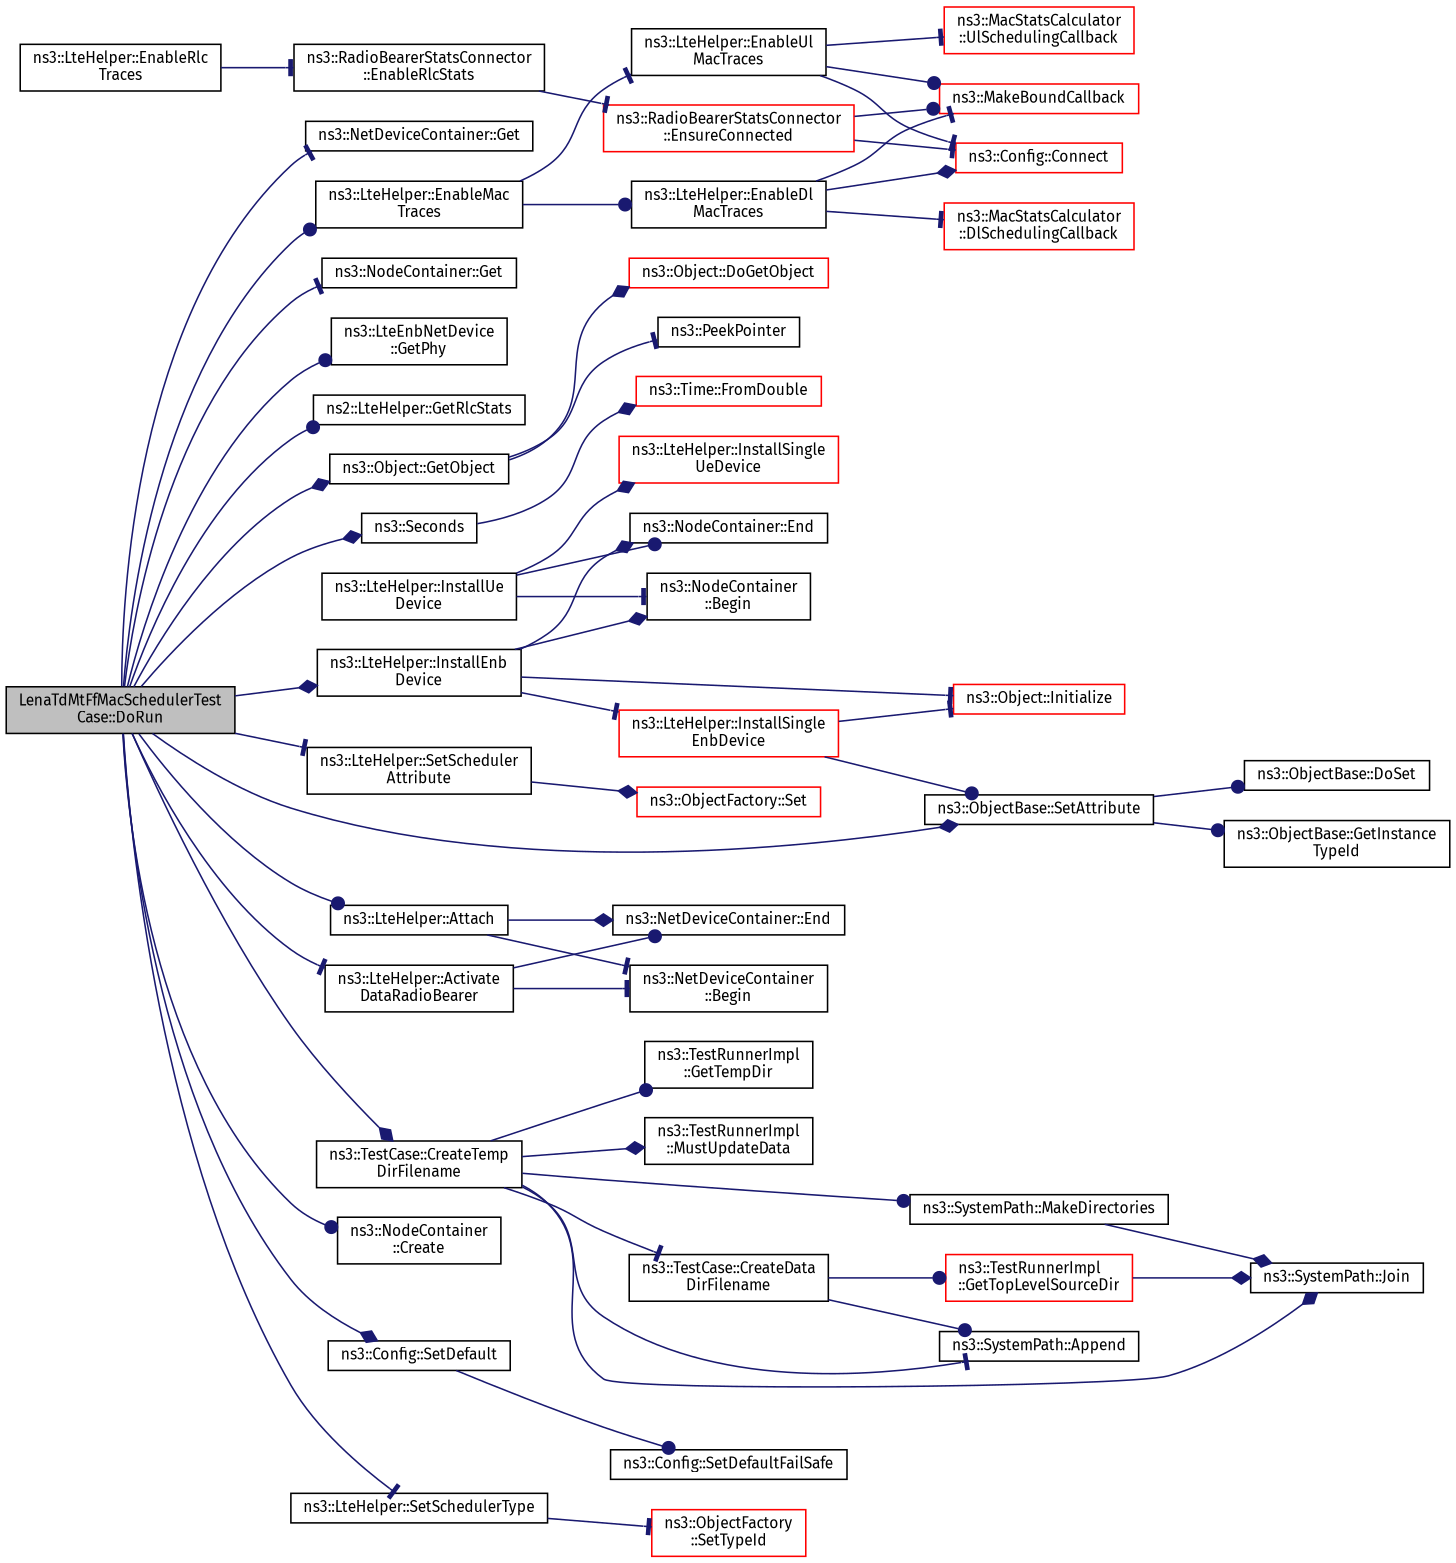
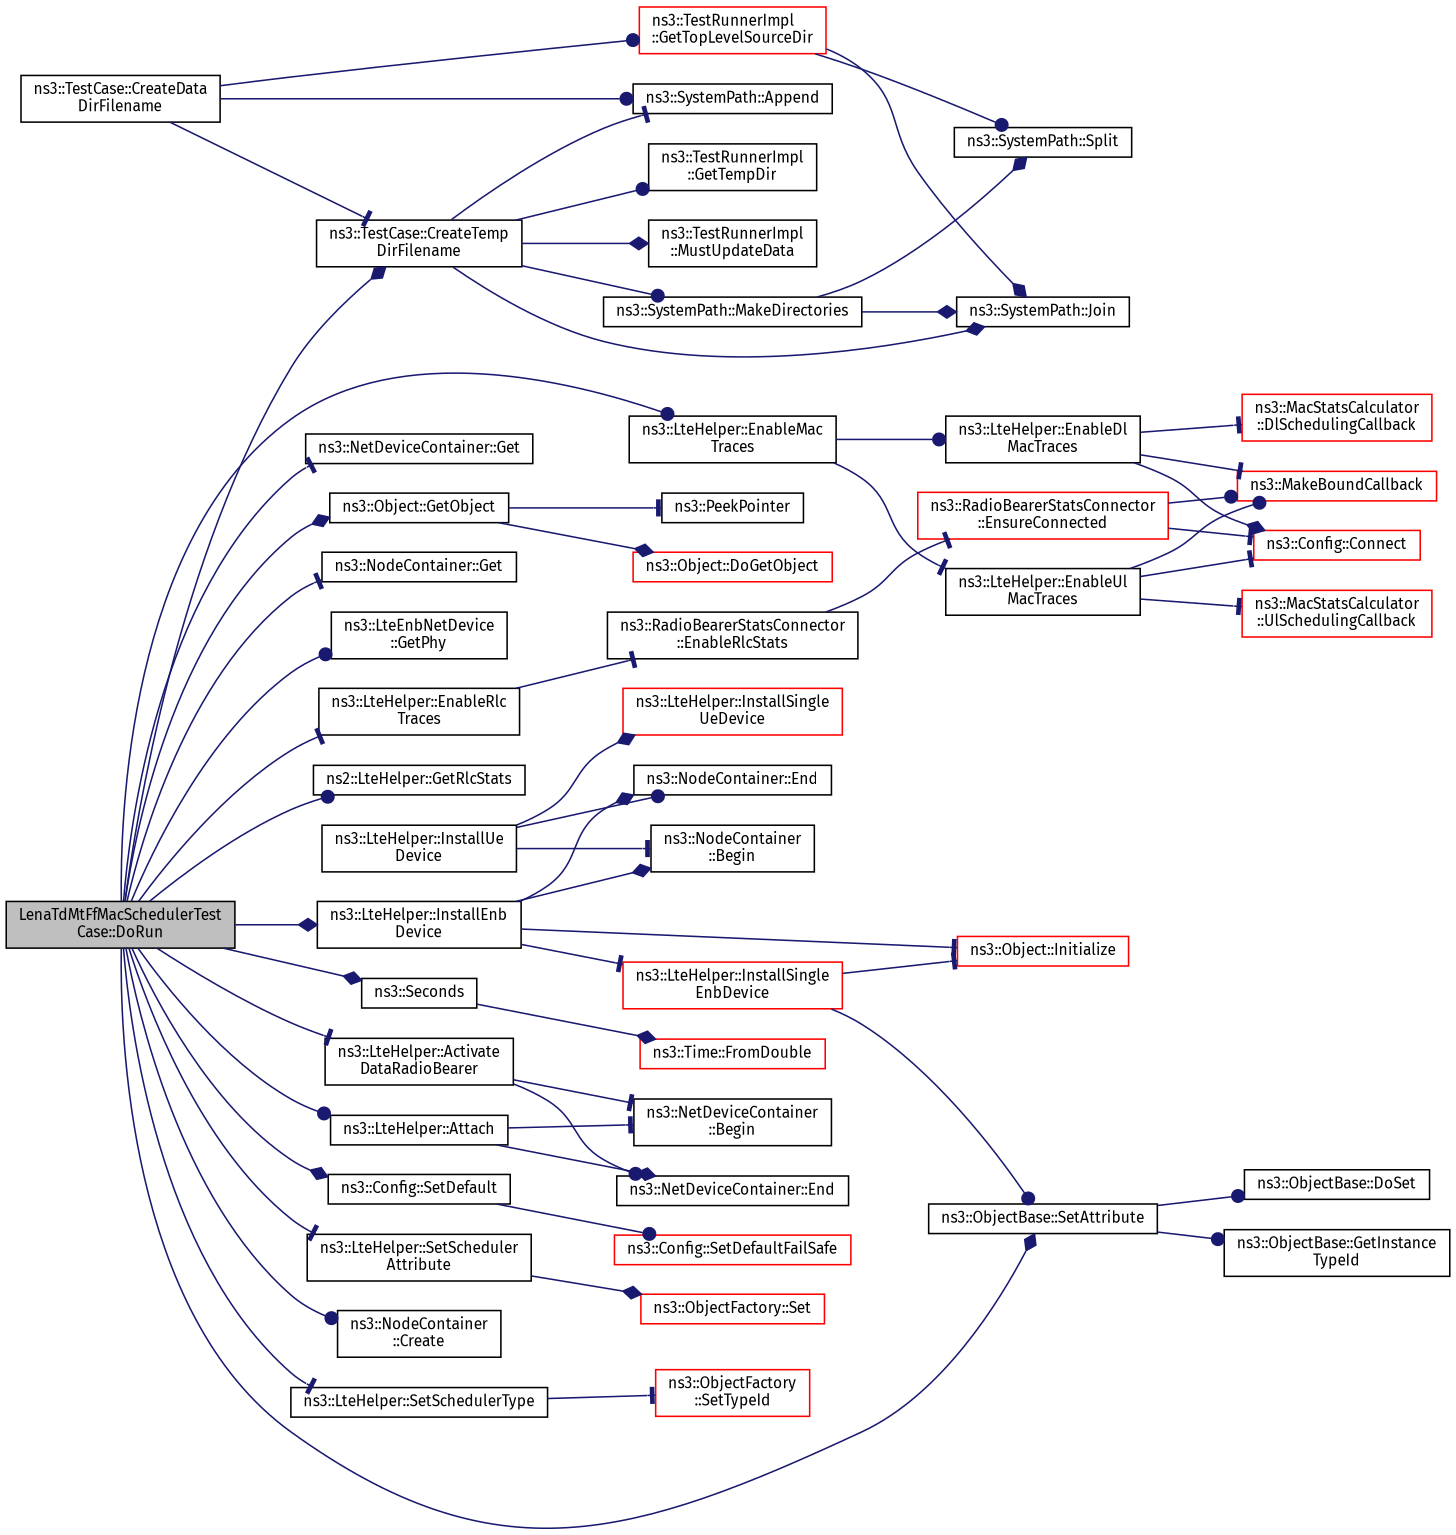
none -> (1043, 142)
none -> (218, 809)
(579, 1219) -> (266, 169)
(729, 1465) -> (733, 1250)
